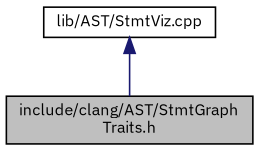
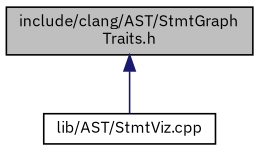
(130, 75) -> (130, 92)
